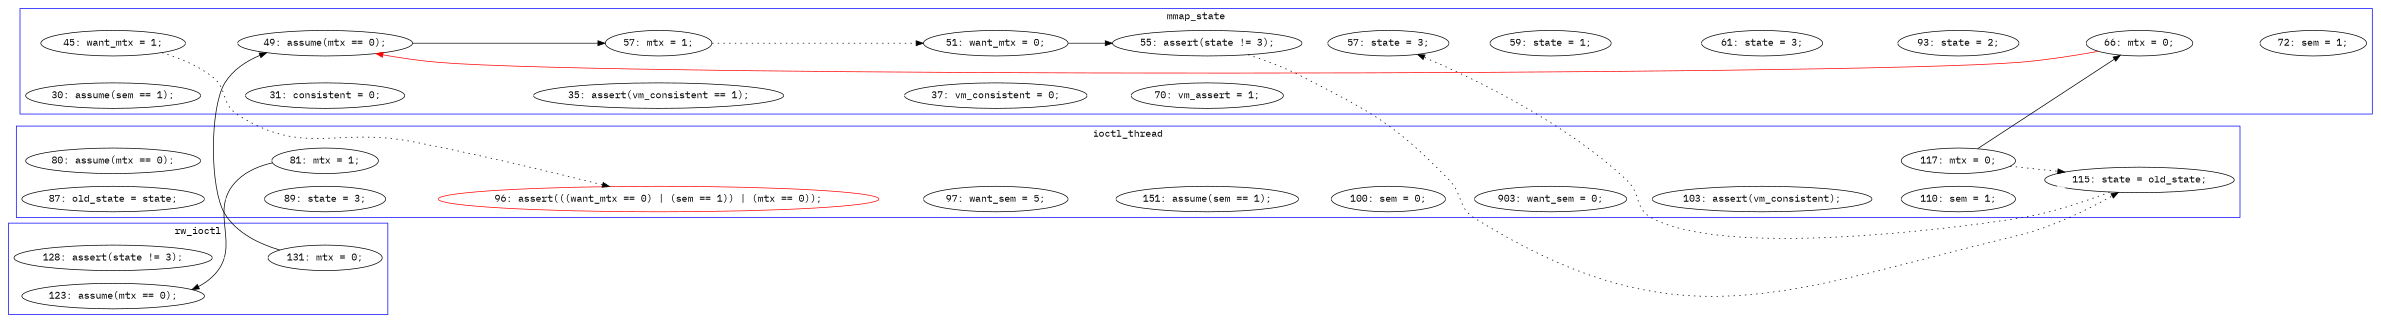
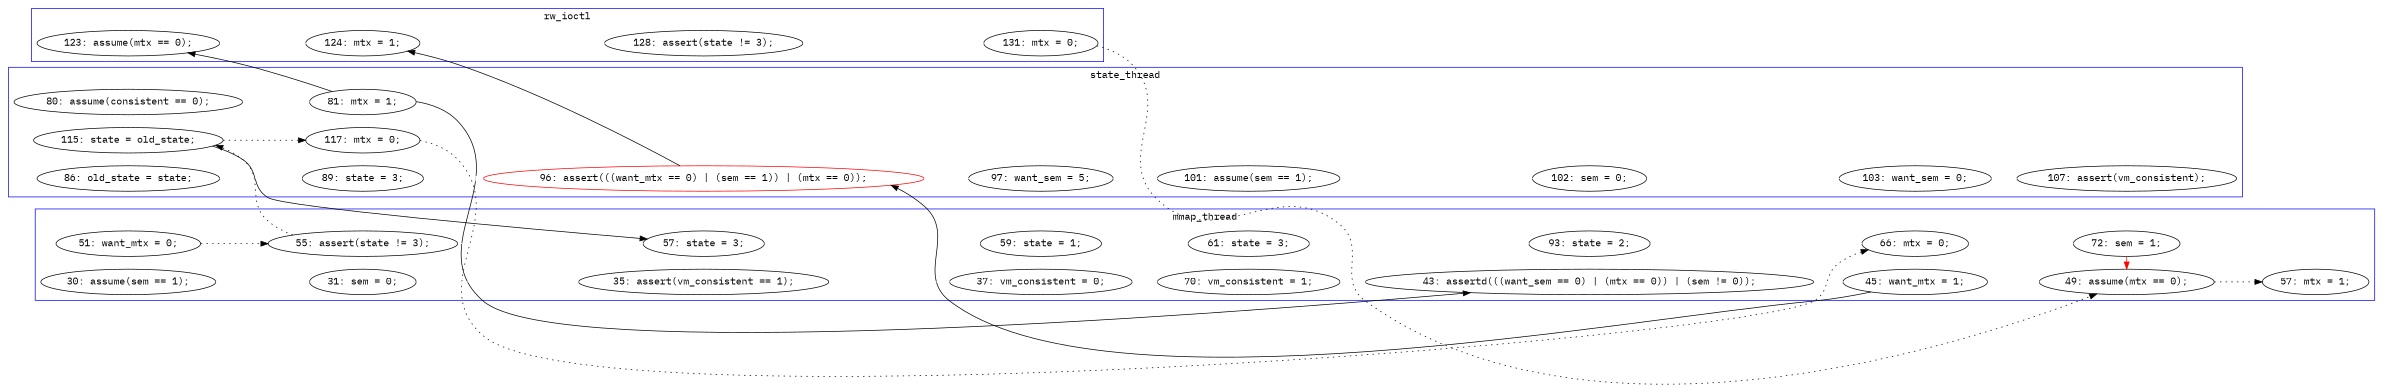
(1196, 17) -> (1205, 217)
none -> (363, 43)
(505, 43) -> (2235, 282)
(814, 43) -> none
(1087, 43) -> (231, 244)
(1241, 73) -> (2127, 259)
(325, 96) -> (363, 282)
(1207, 96) -> (1249, 282)
(2046, 104) -> (1068, 371)
(1128, 134) -> (1125, 75)
(369, 137) -> (1286, 355)
(113, 161) -> (128, 102)
(214, 165) -> (1496, 360)
(2034, 169) -> (261, 140)
(113, 199) -> (128, 179)
(1207, 199) -> (1249, 179)
(1388, 199) -> (1590, 179)
(1551, 199) -> (1915, 179)
(1762, 199) -> (2127, 179)
(1958, 199) -> none
(1740, 237) -> (414, 218)
none -> (1590, 282)
